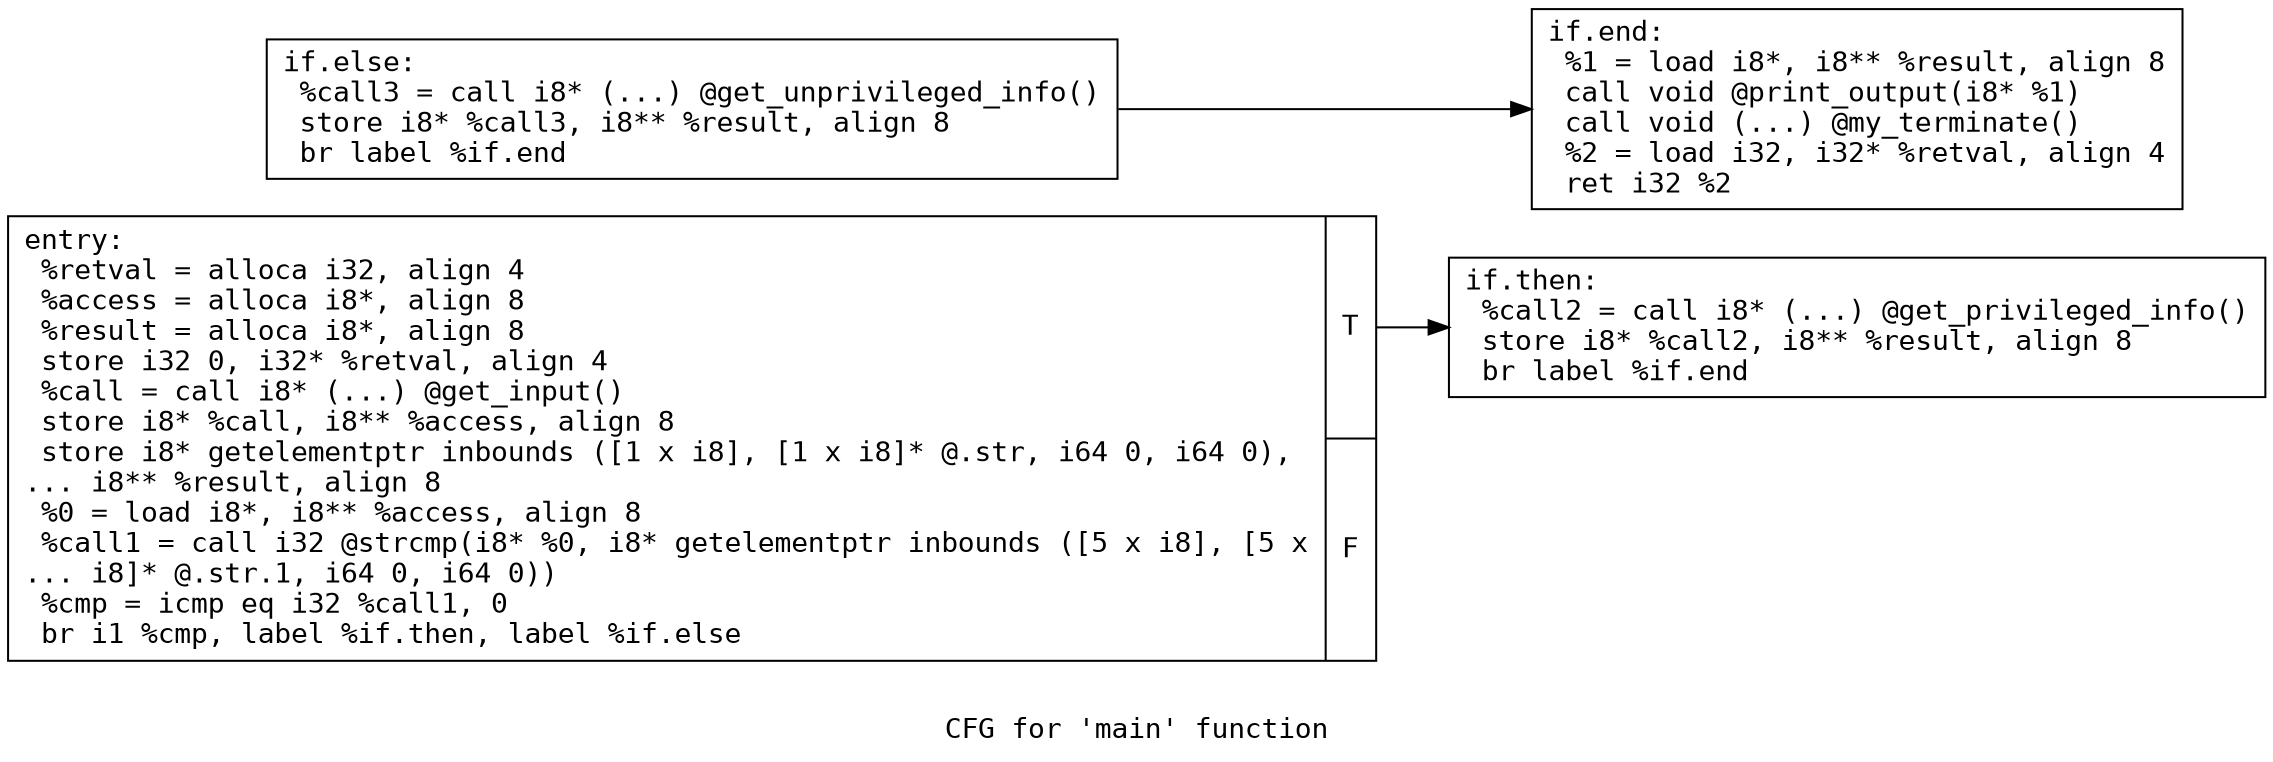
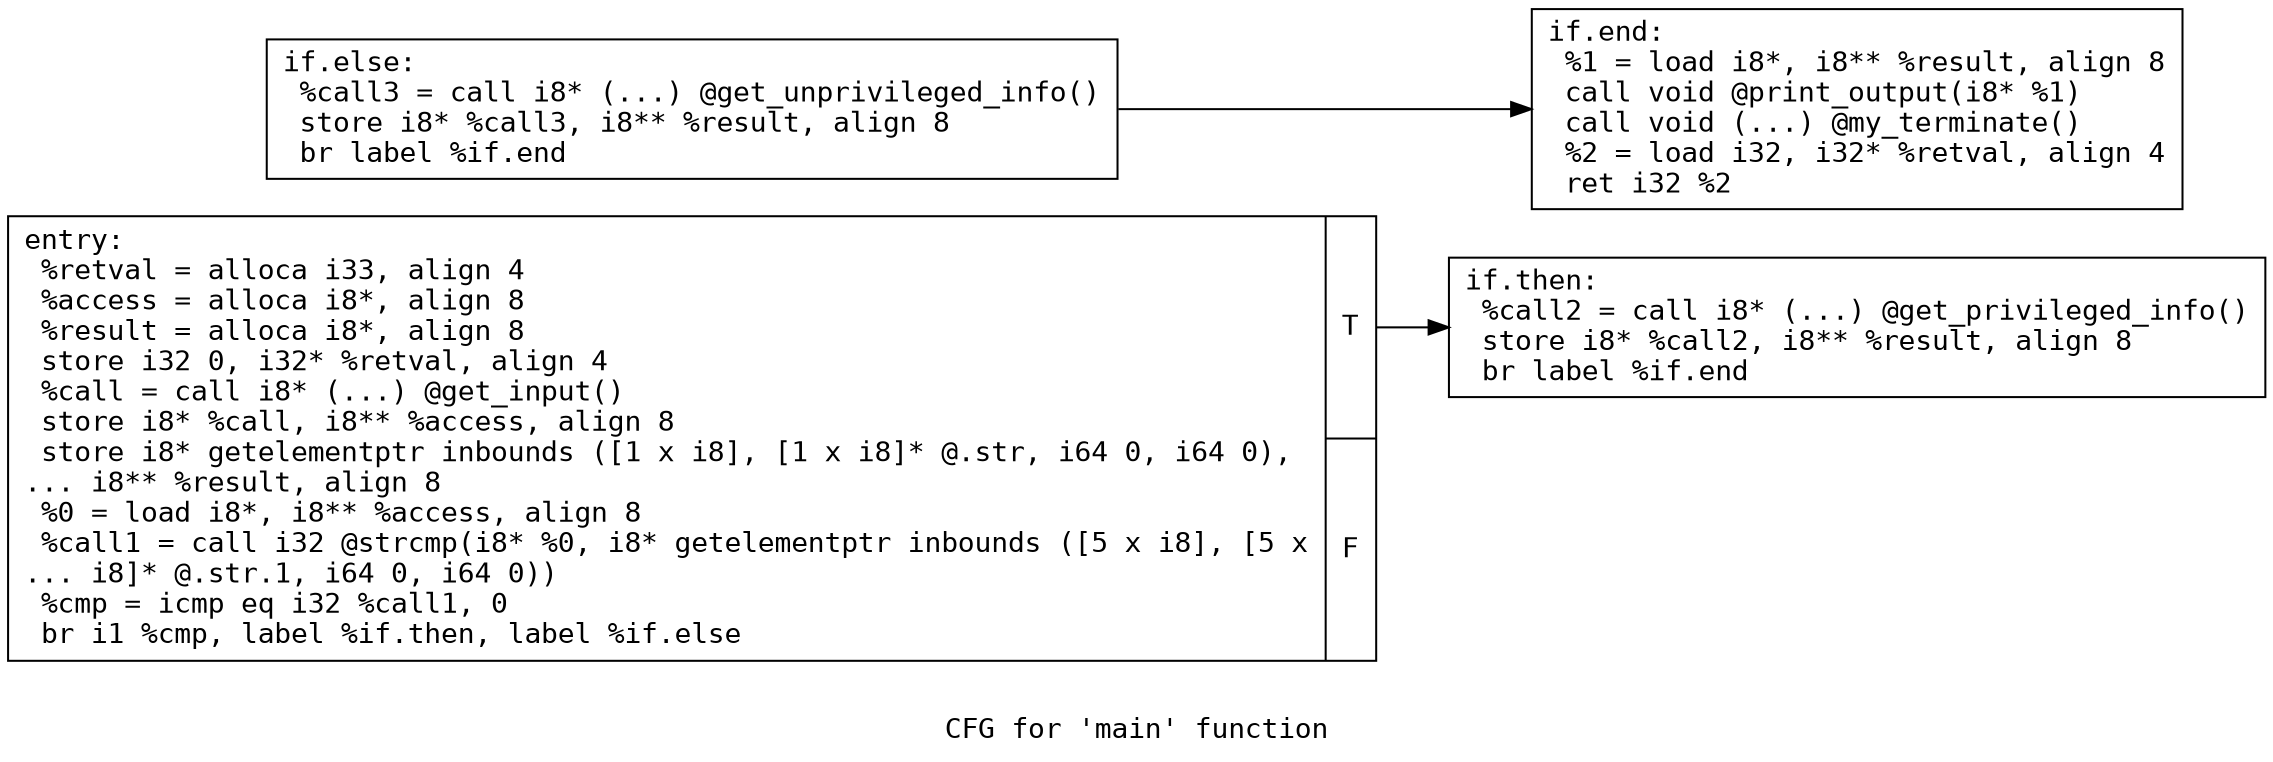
(275, 271) -> (275, 271)
